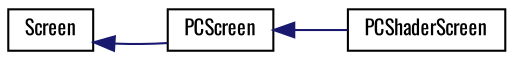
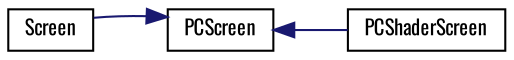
(141, 44) -> (120, 16)
